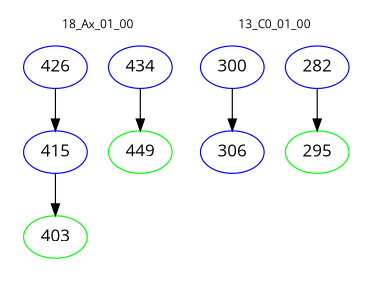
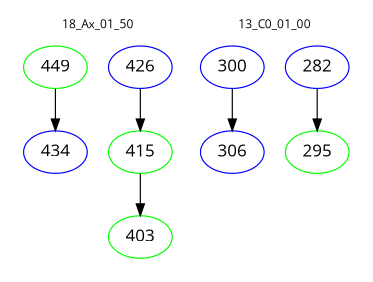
(98, 25) -> (98, 25)
(140, 104) -> (55, 104)
(55, 152) -> (140, 152)
